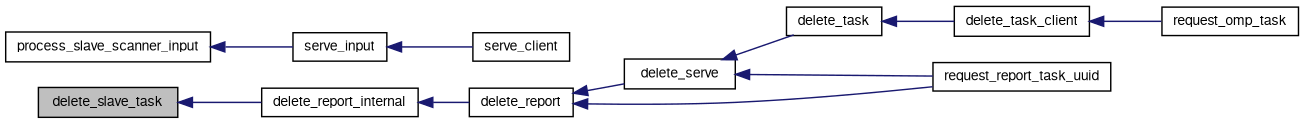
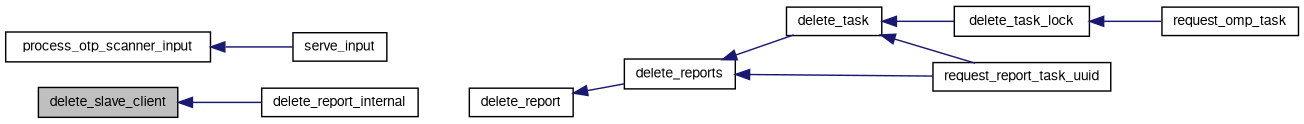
(1022, 21) -> (1022, 21)
(108, 47) -> (108, 47)
(521, 47) -> none
(680, 74) -> (680, 74)
(760, 101) -> (935, 51)
(108, 102) -> (108, 102)
(451, 102) -> none
